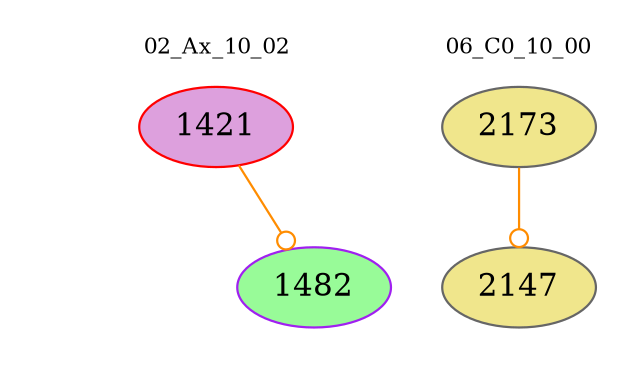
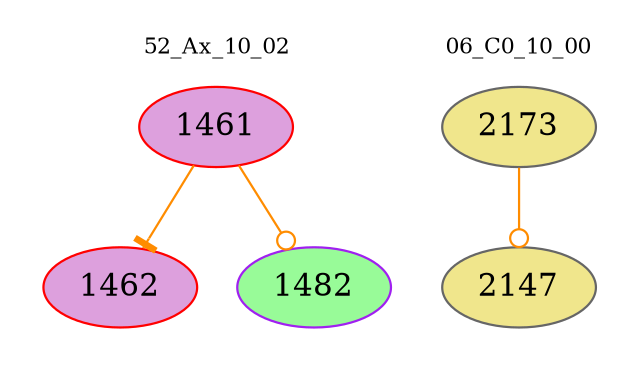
(217, 48) -> (217, 48)
(216, 127) -> (216, 127)
none -> (120, 287)
